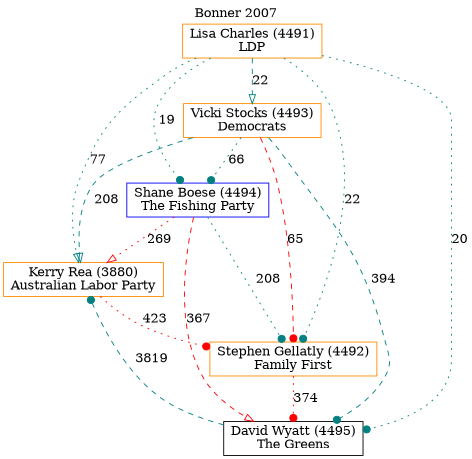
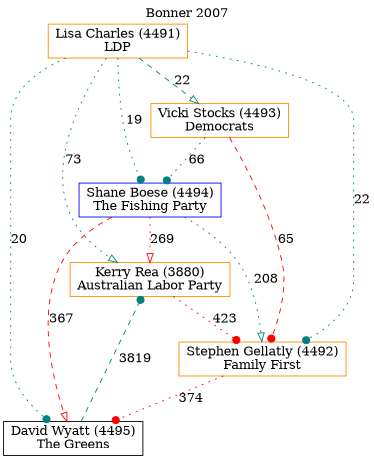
(98, 160) -> (74, 160)
(108, 172) -> none
(244, 276) -> (239, 264)
(363, 276) -> none
